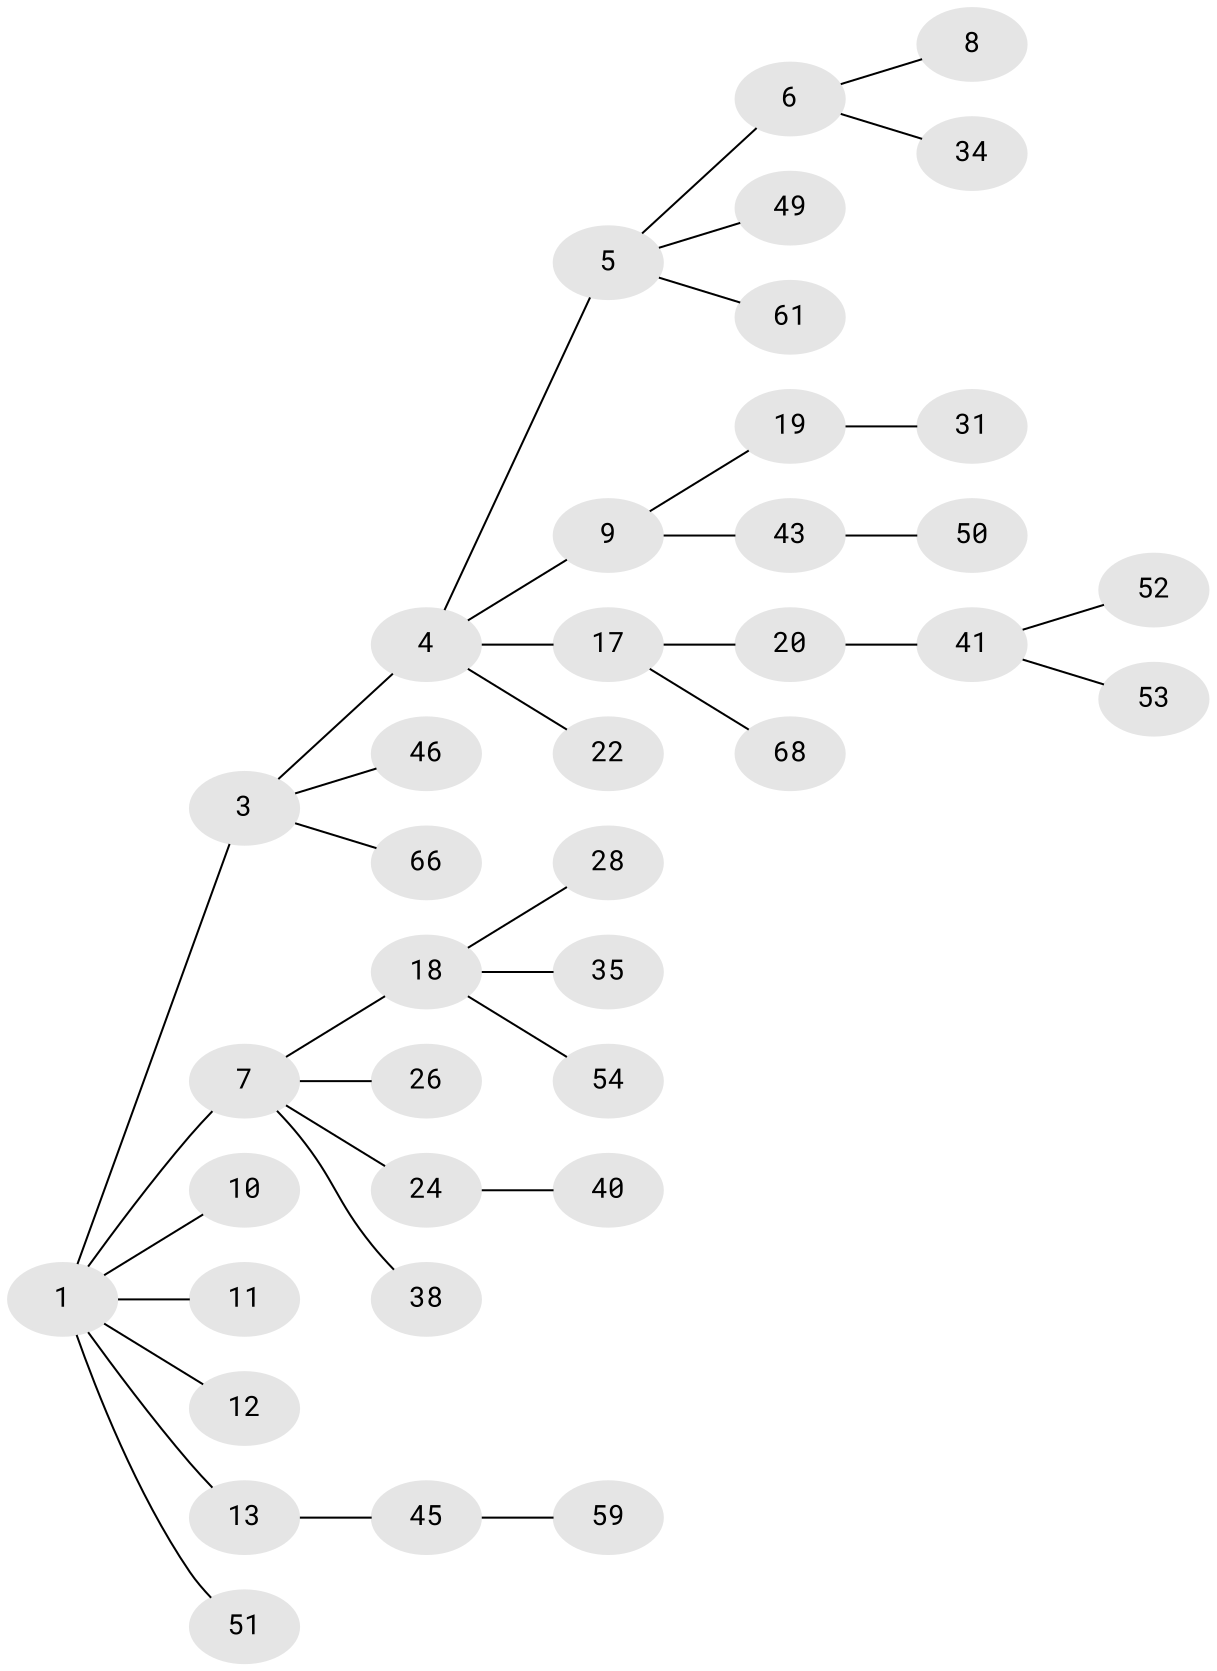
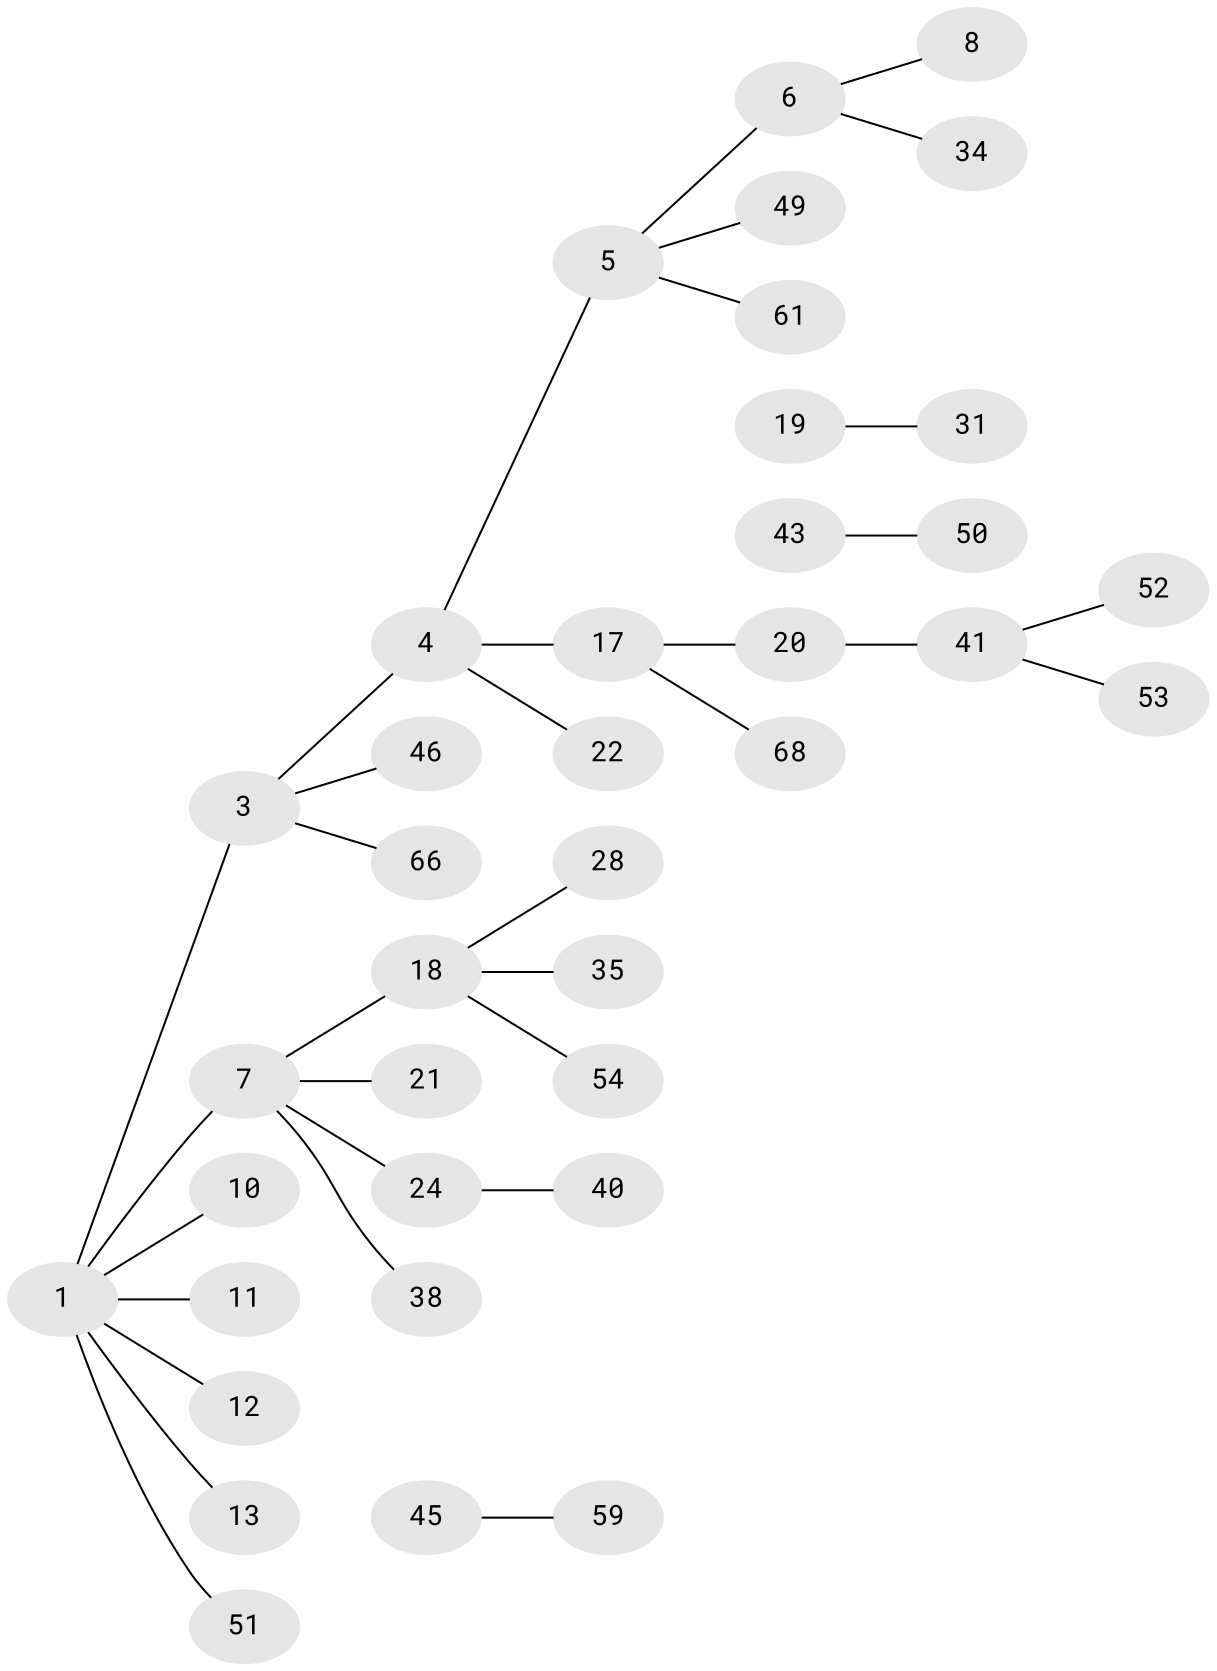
(608, 536) -> none
(426, 1081) -> (426, 1081)
(336, 1518) -> none
